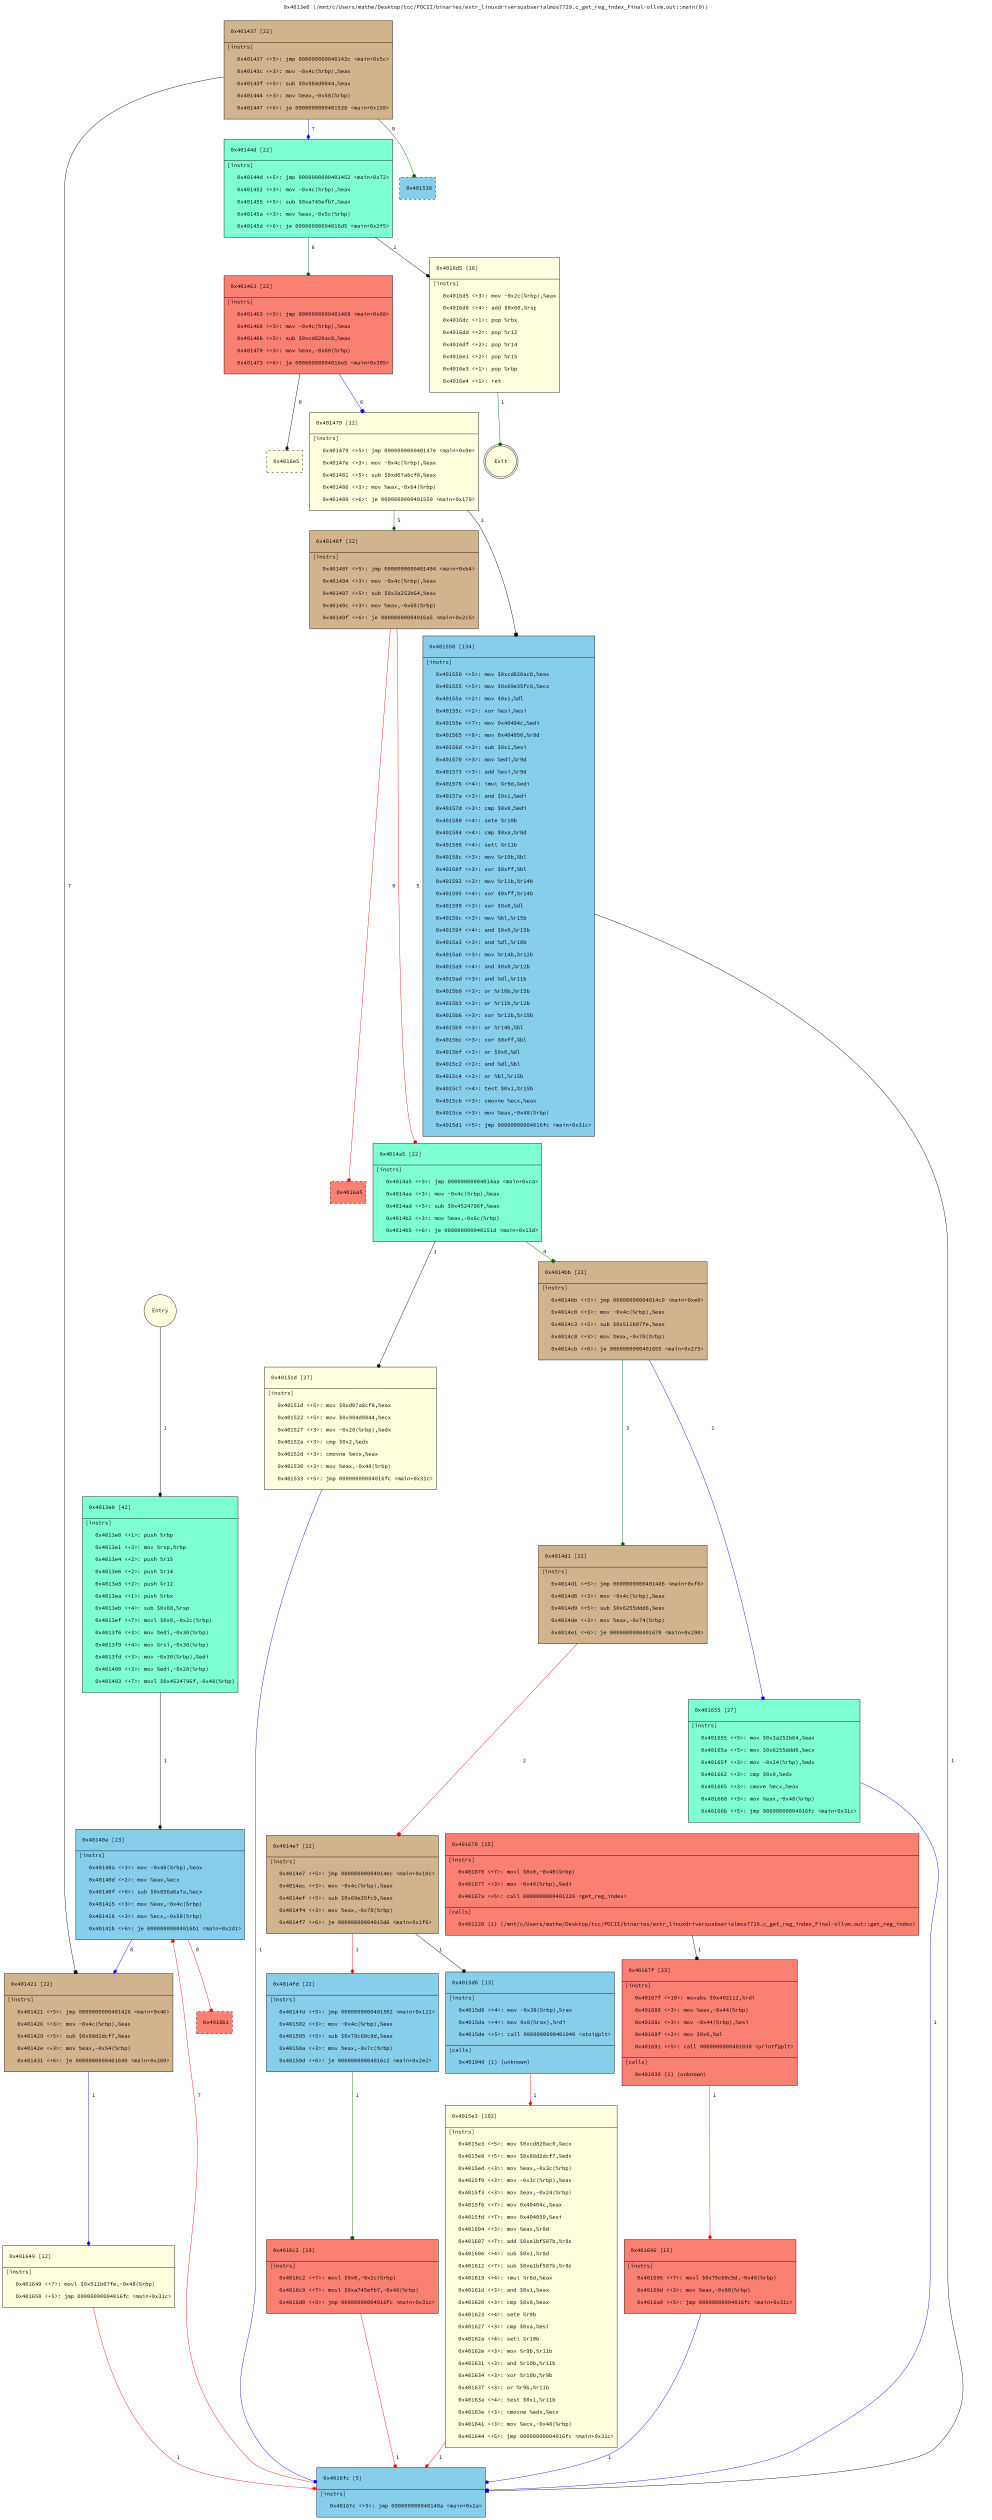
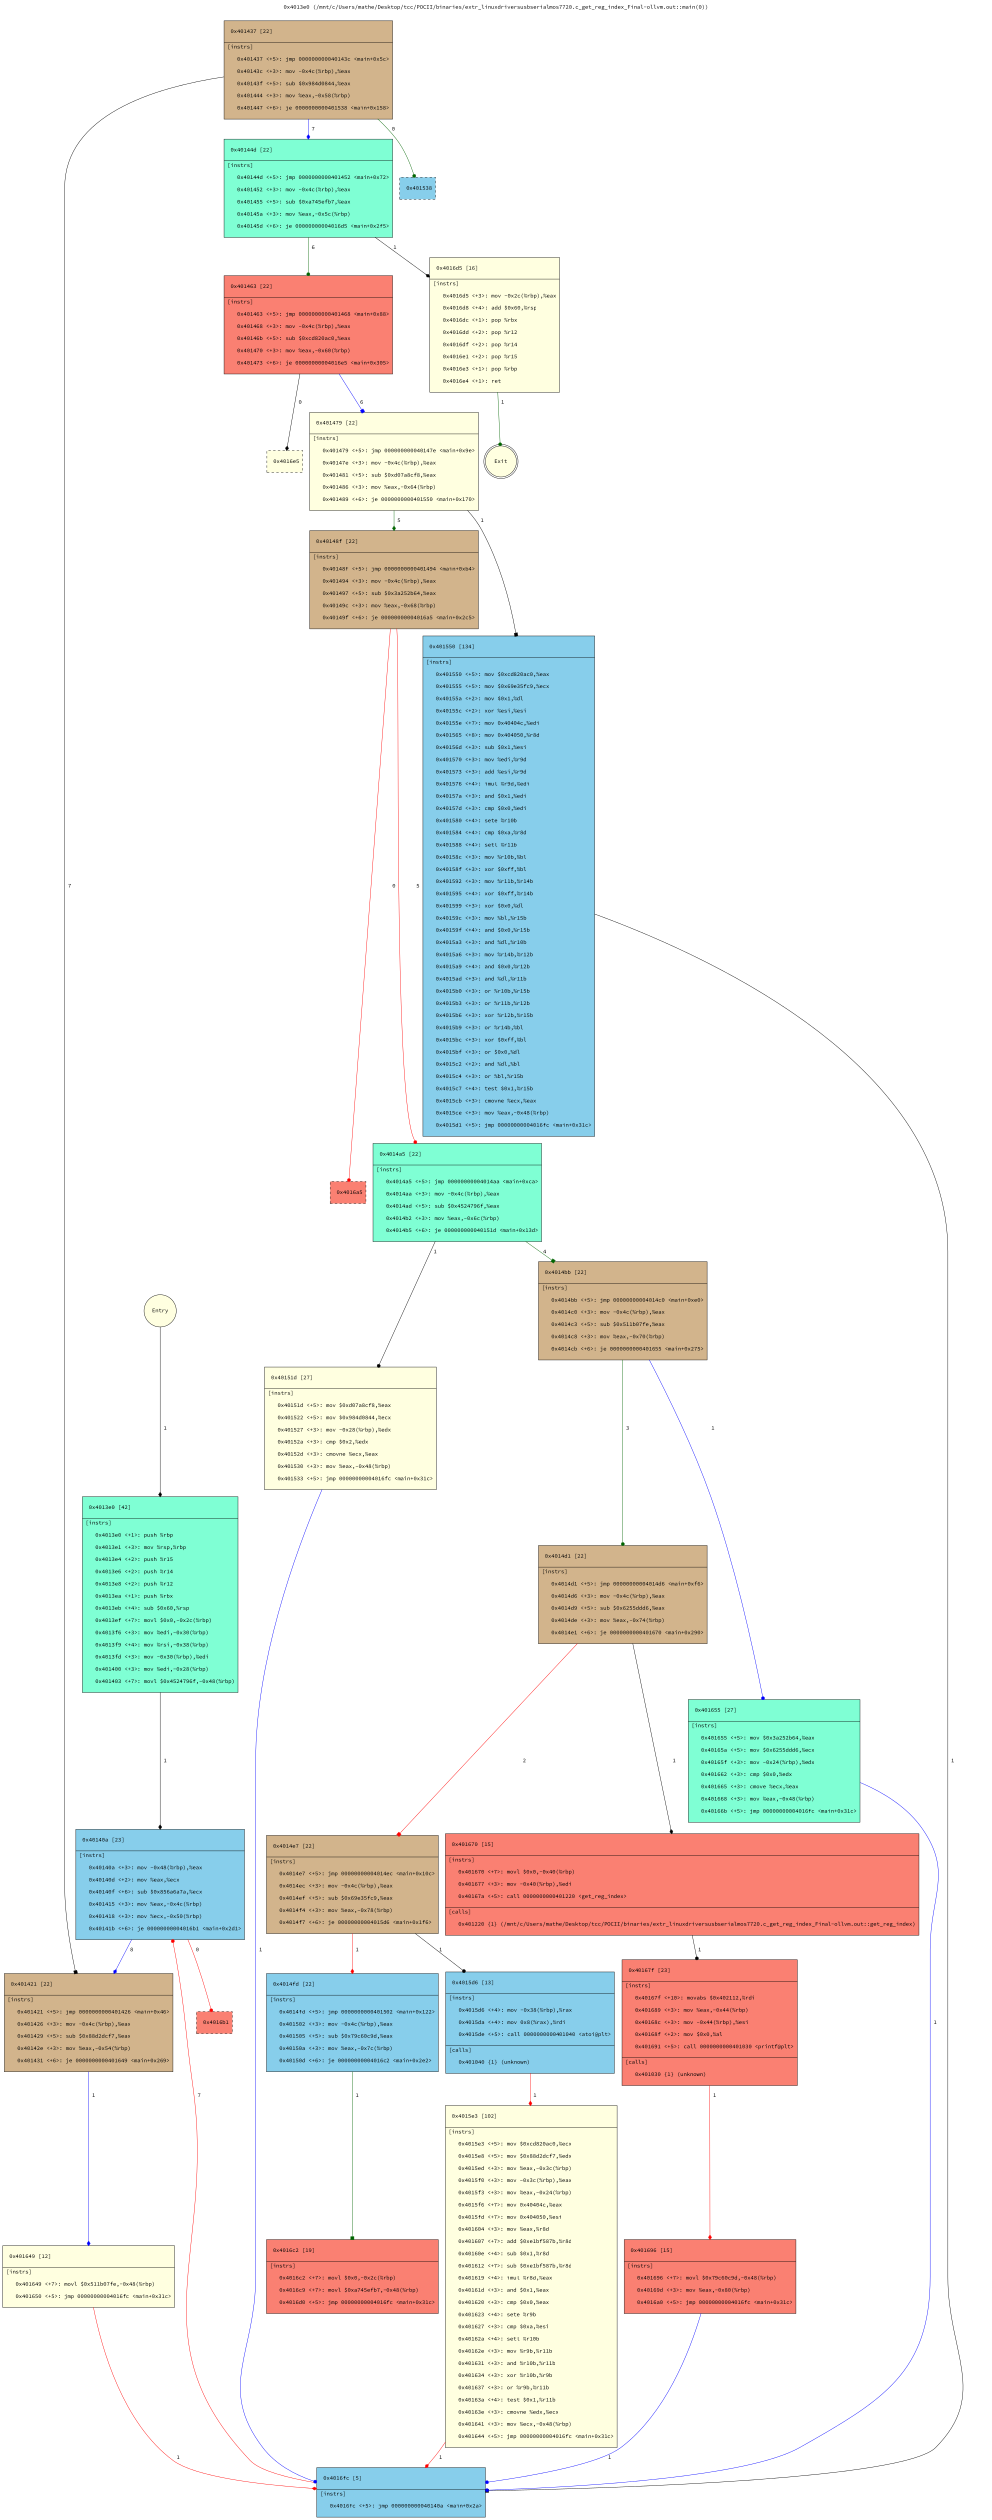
none -> (652, 1736)
(378, 2389) -> none
